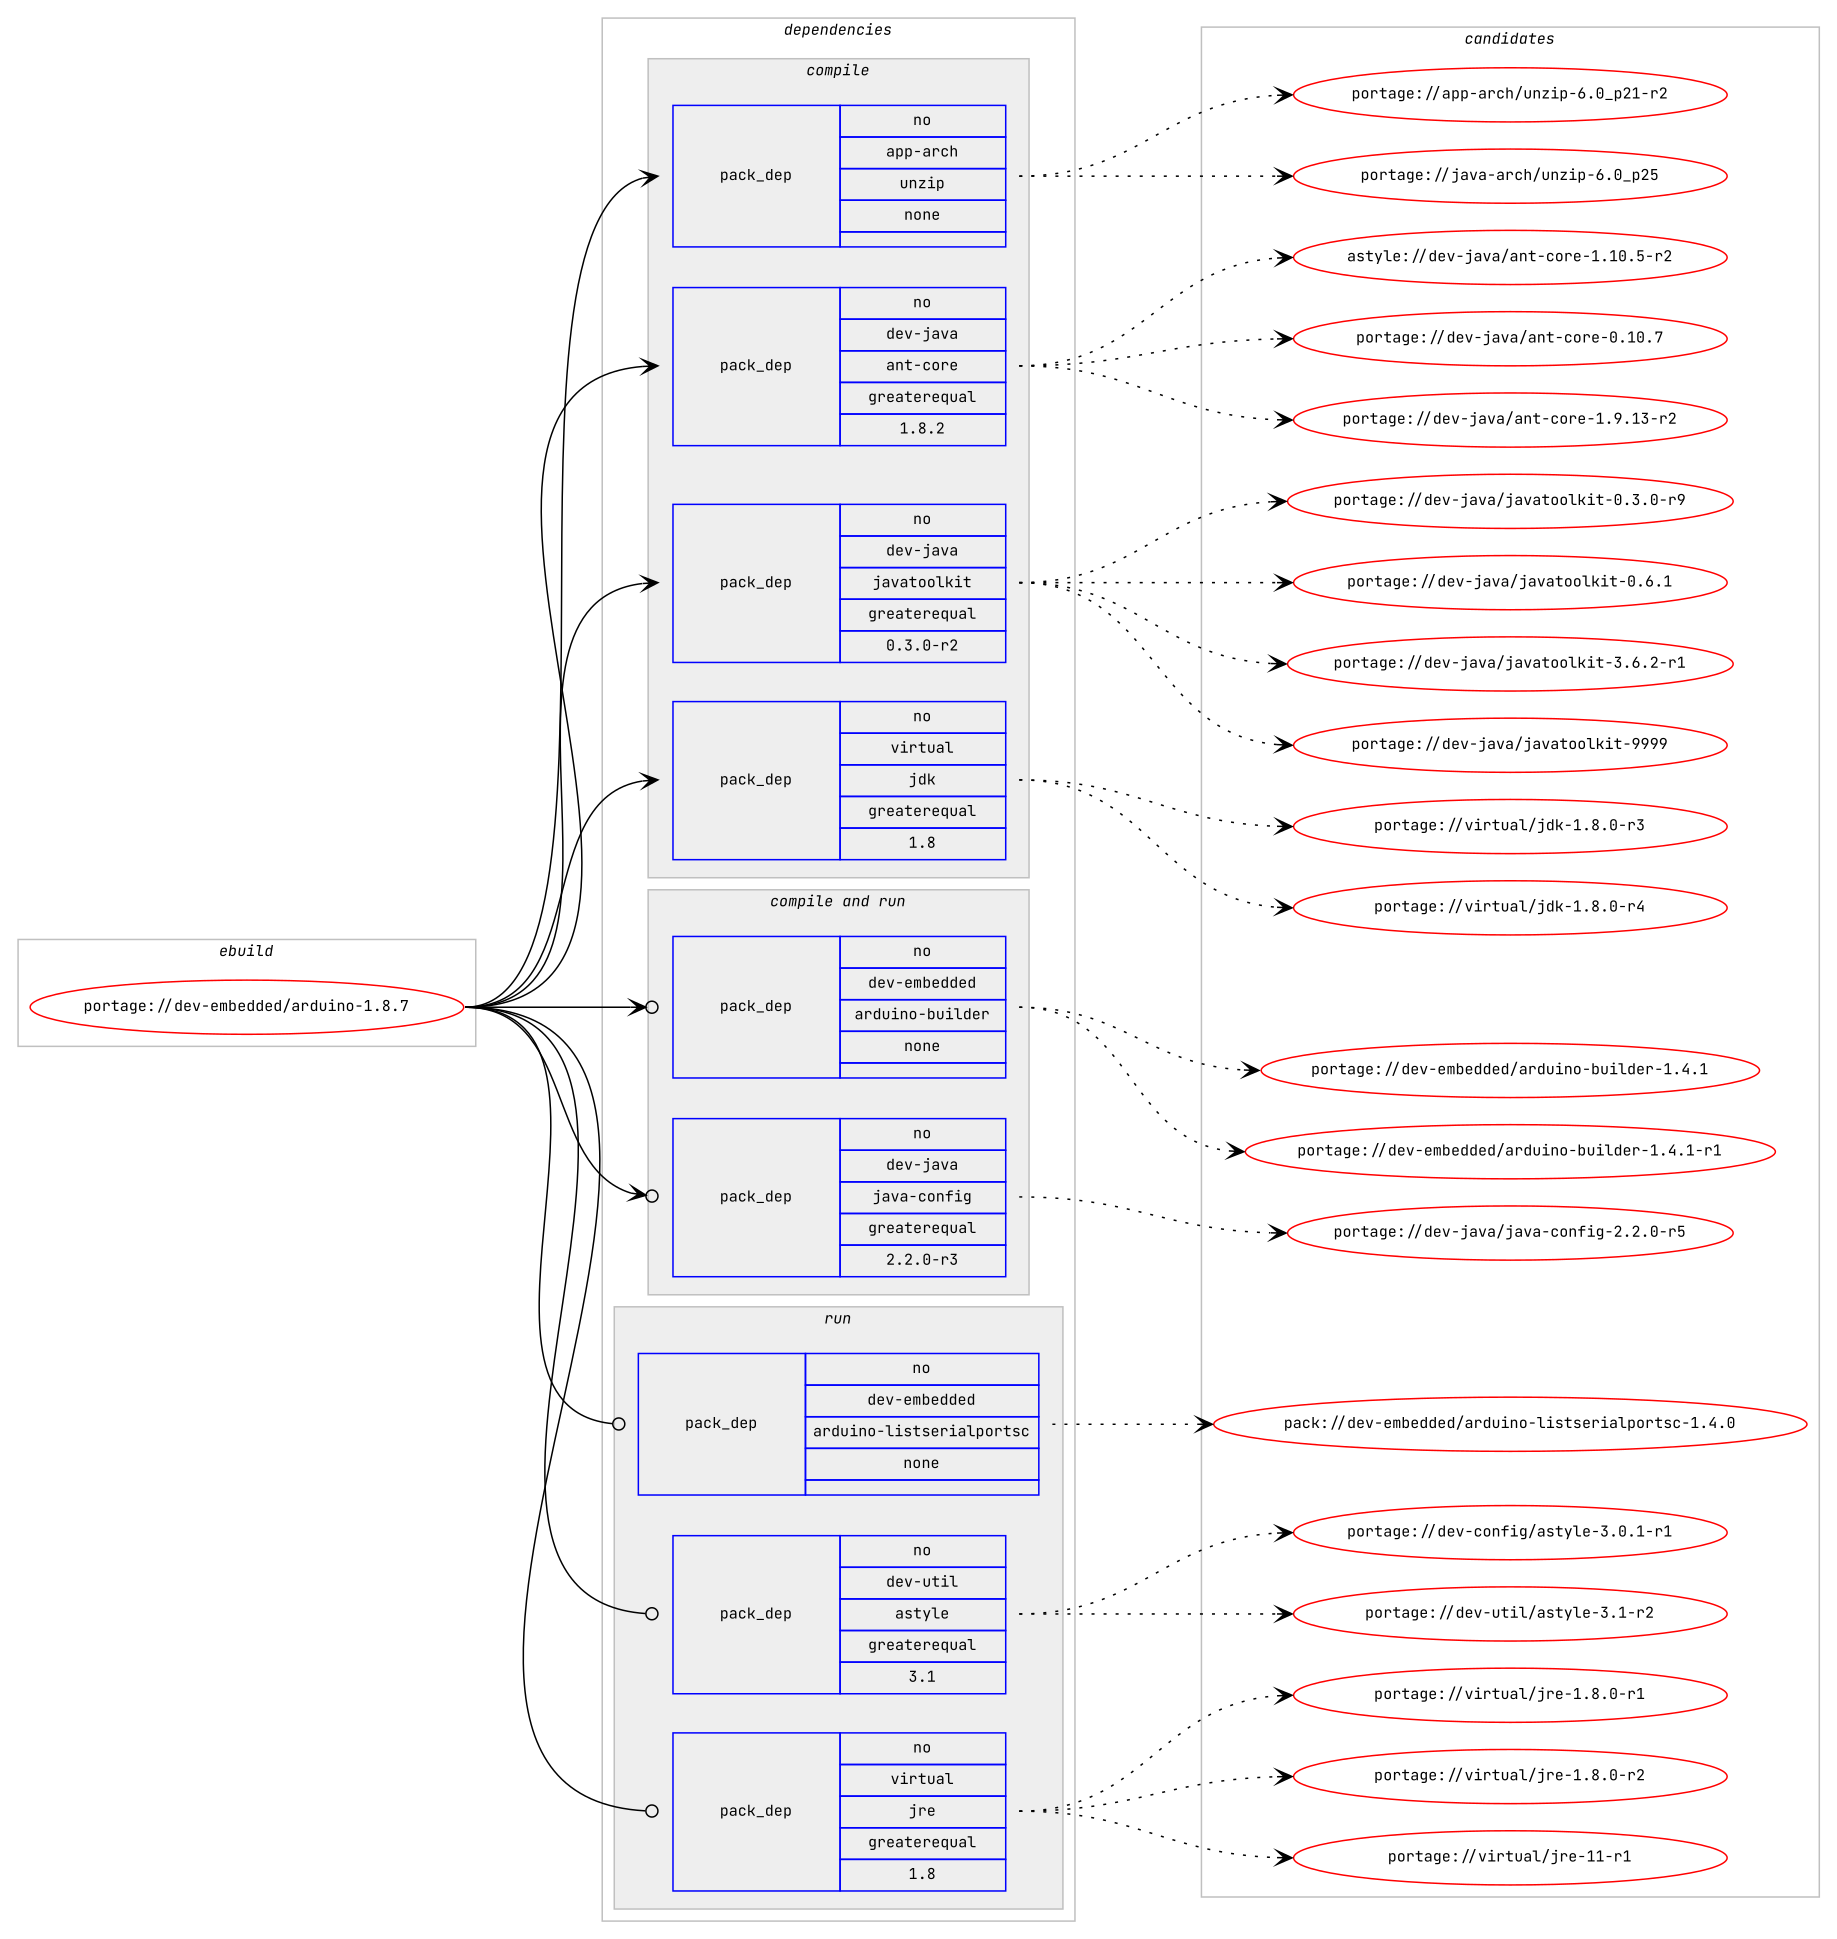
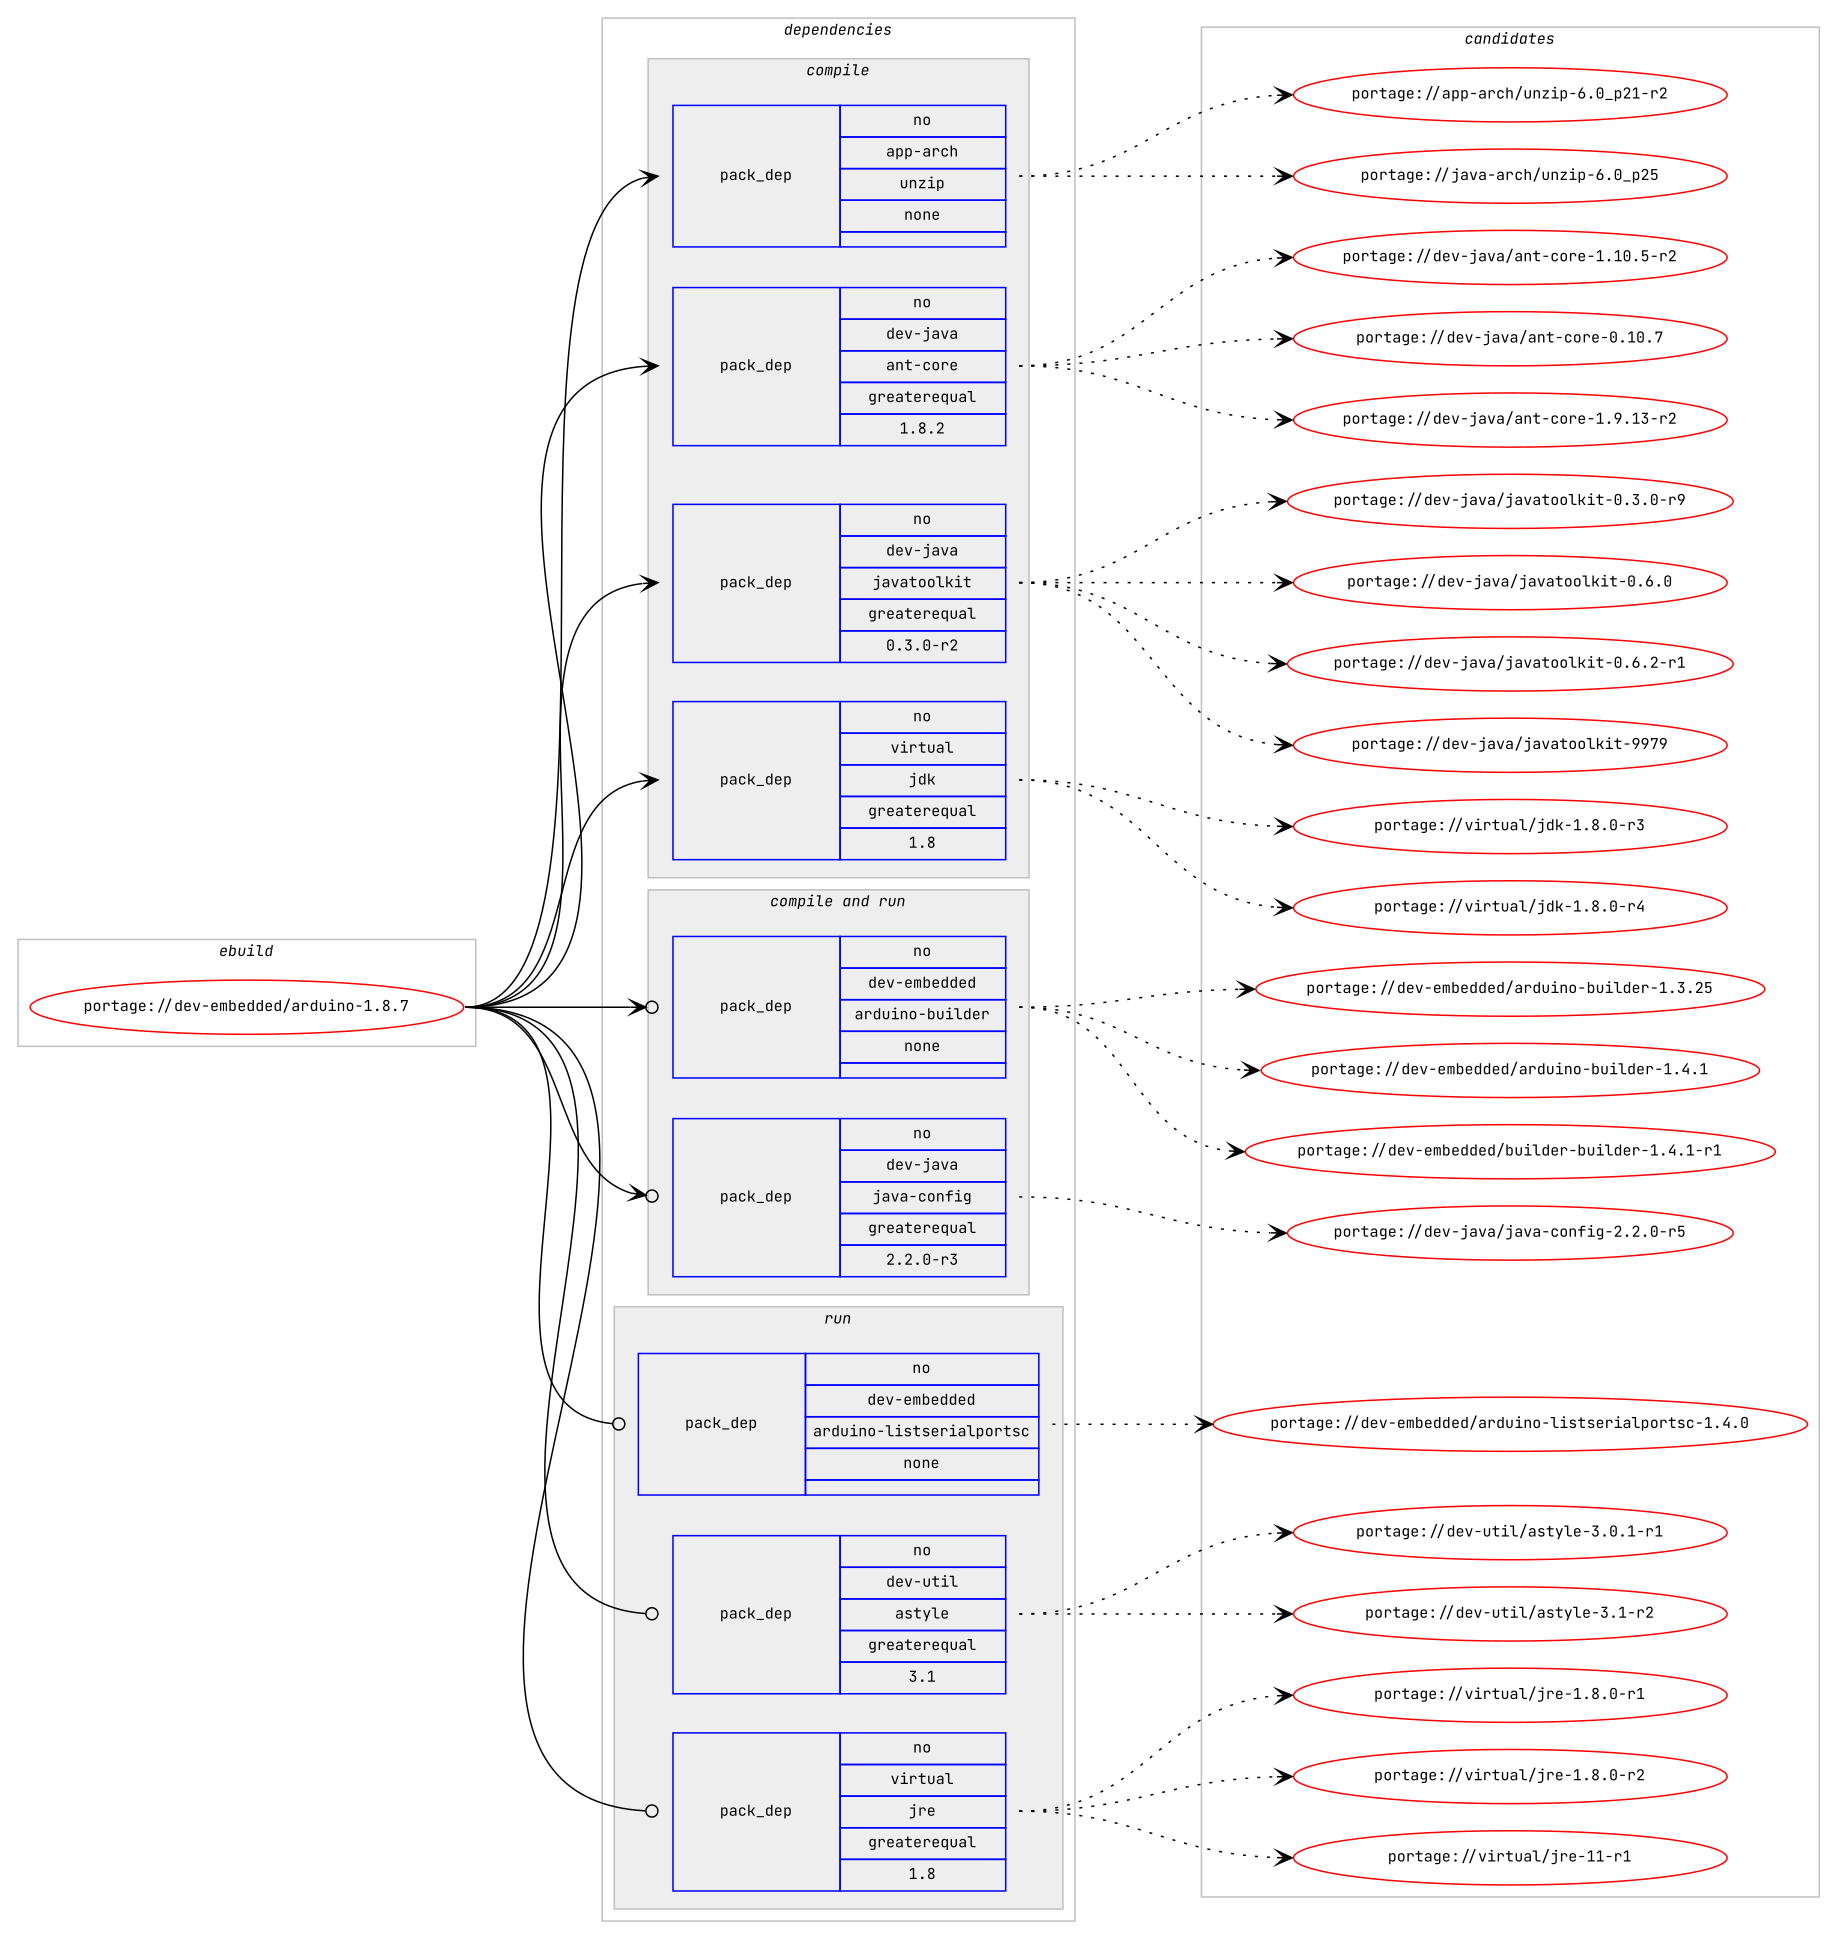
(1510, 257) -> (1510, 257)
(1510, 583) -> (1510, 583)
(1510, 664) -> (1510, 664)
(1510, 745) -> (1510, 745)
none -> (1510, 989)
(1510, 1152) -> (1510, 1152)
(1510, 1424) -> (1510, 1424)
(1510, 1533) -> (1510, 1533)
